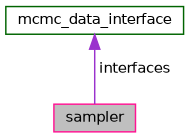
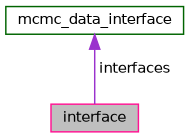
(95, 118) -> (95, 118)
